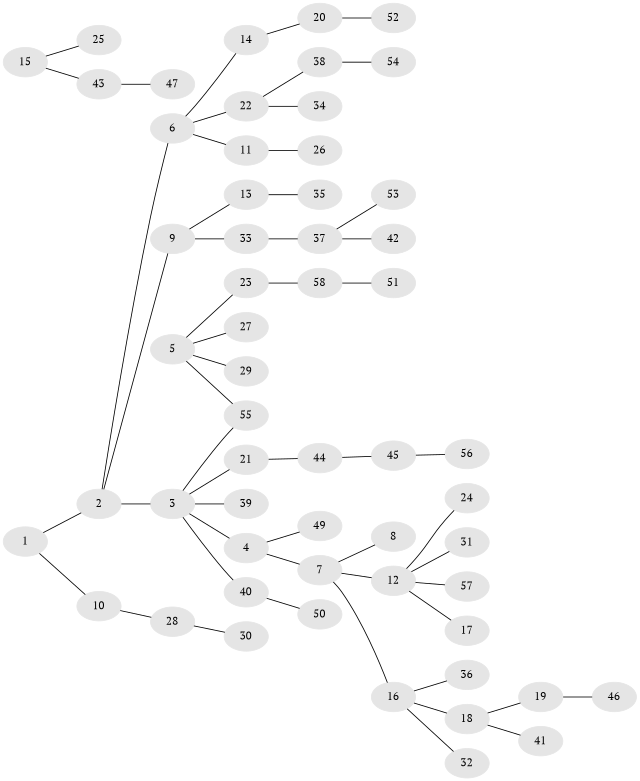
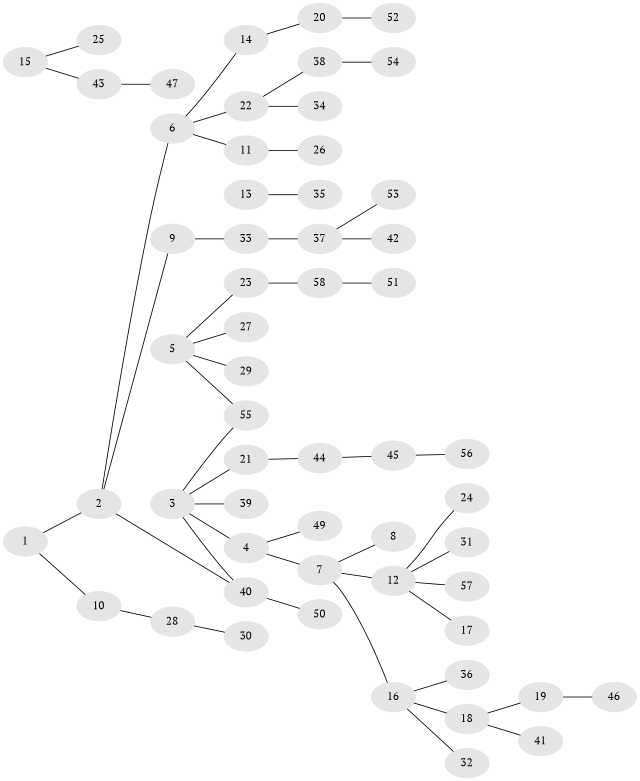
(209, 217) -> none
(136, 504) -> (173, 548)
